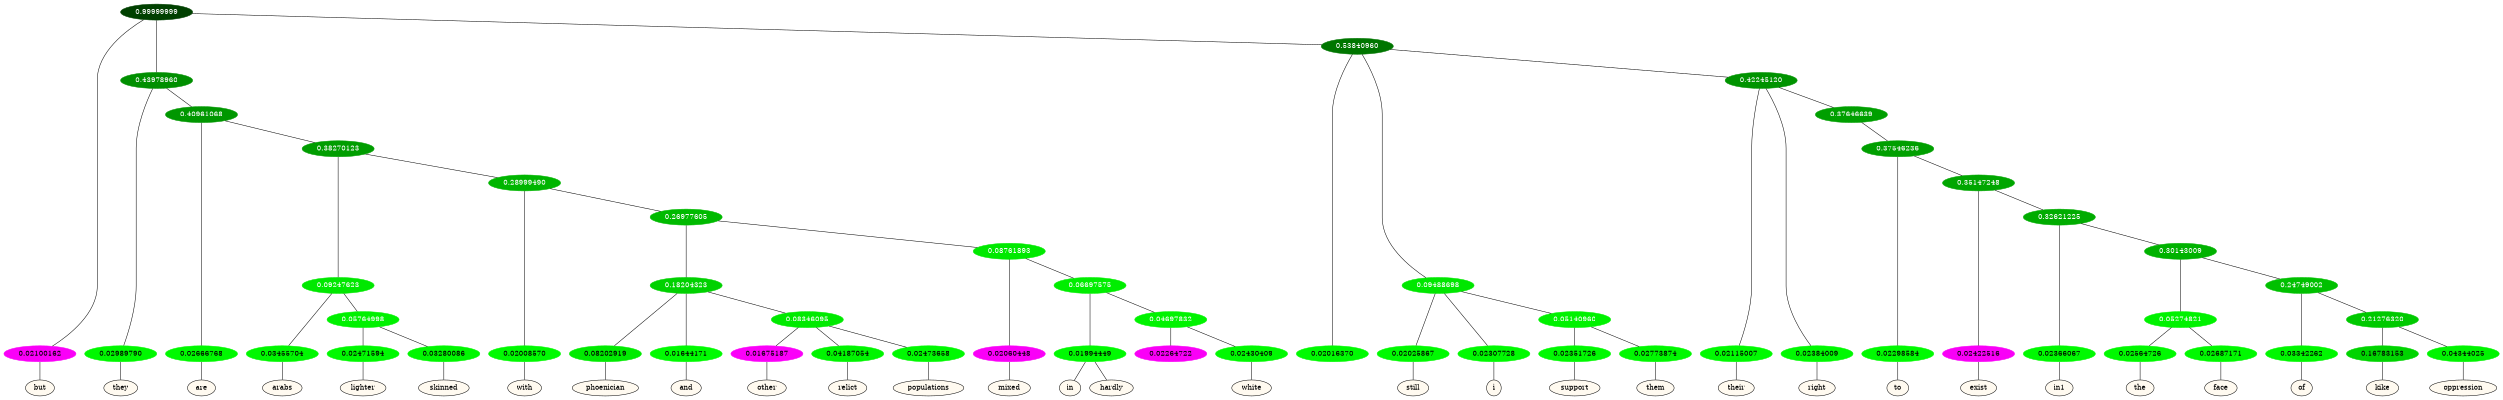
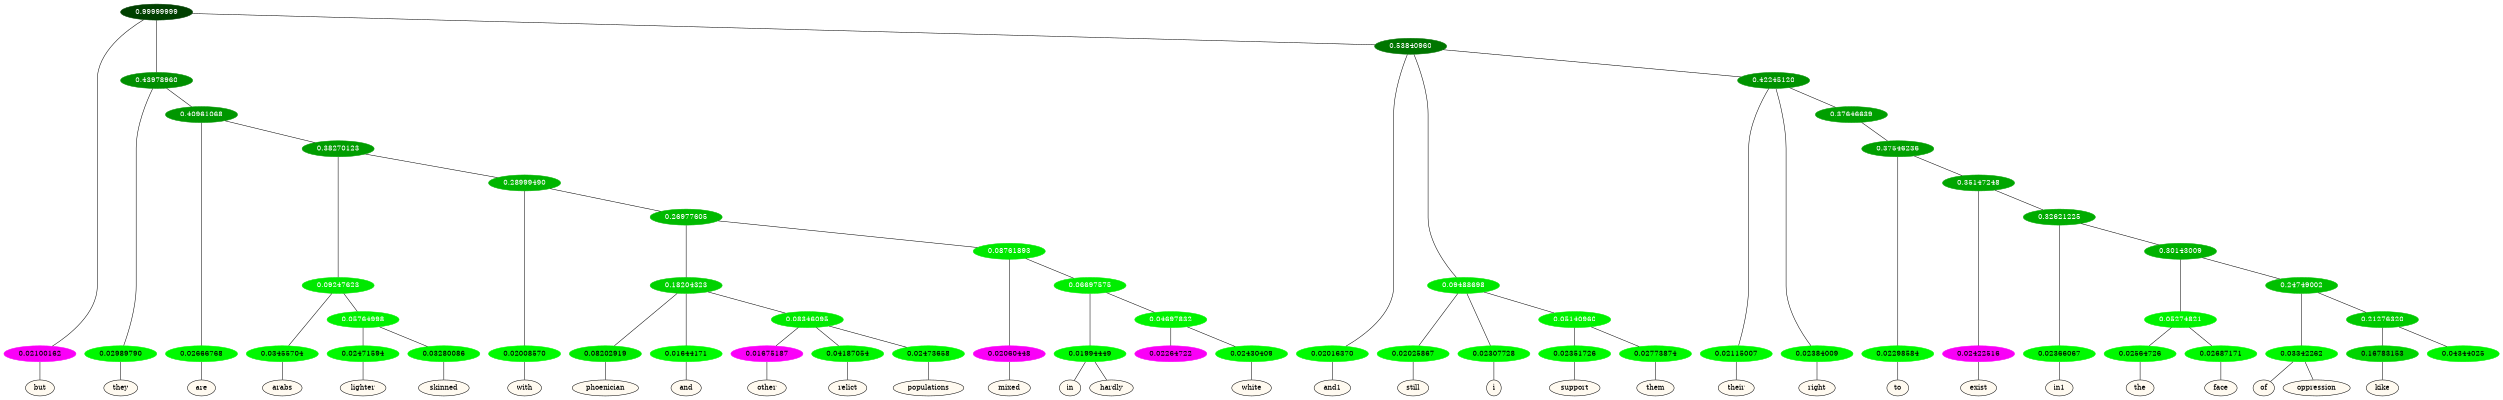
(2463, 371) -> (2309, 371)
none -> (1332, 388)
